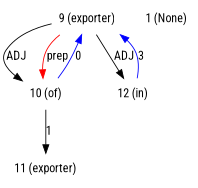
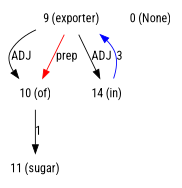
(167, 19) -> (151, 19)
(69, 61) -> none
(133, 94) -> (107, 94)
(46, 169) -> (35, 169)
